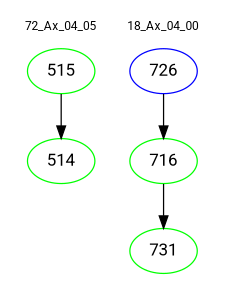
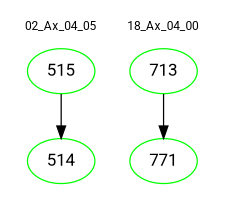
(61, 27) -> (61, 27)
(164, 71) -> none
(164, 161) -> (164, 71)
(164, 251) -> (164, 161)
